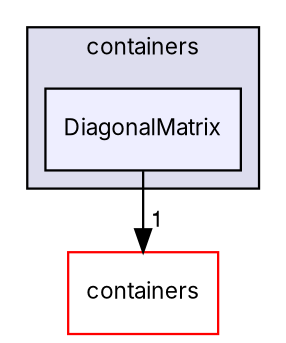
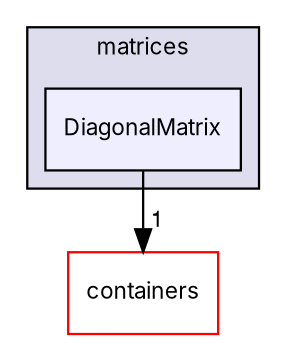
(143, 49) -> (143, 49)
